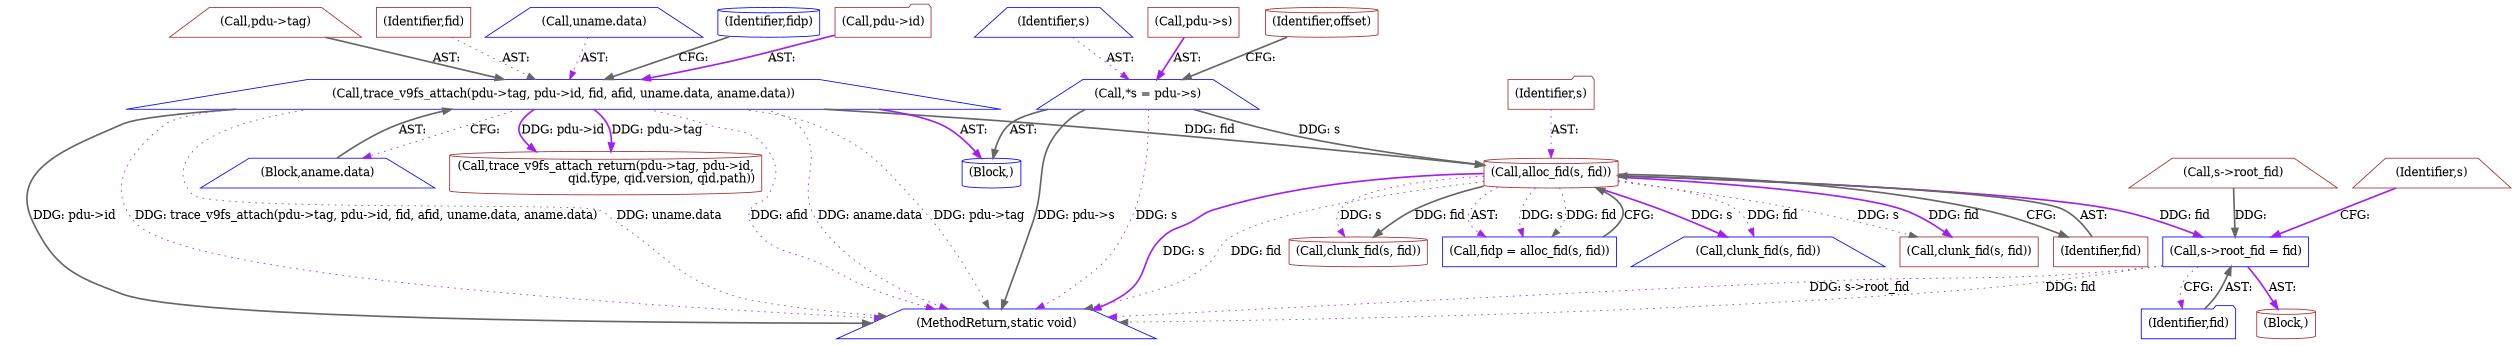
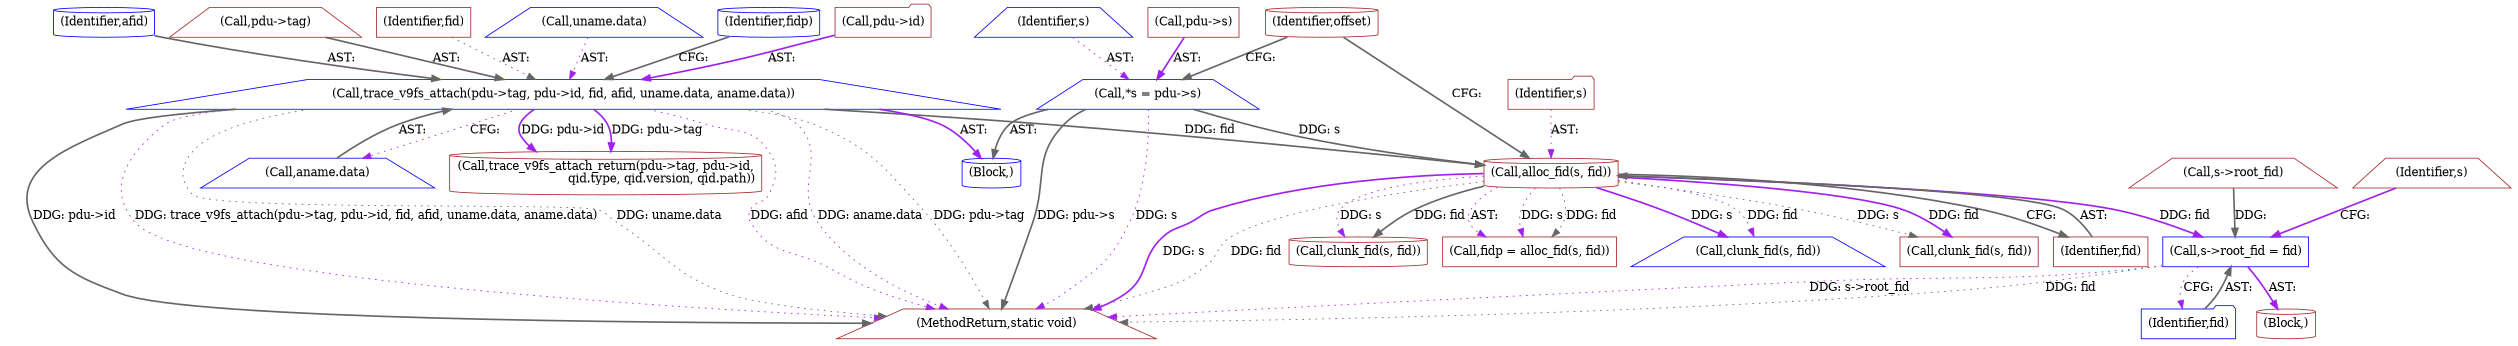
none -> (104, 22)
(318, 173) -> (318, 173)
(1623, 214) -> (1433, 95)
(1530, 252) -> (1530, 252)
(996, 324) -> (996, 324)
